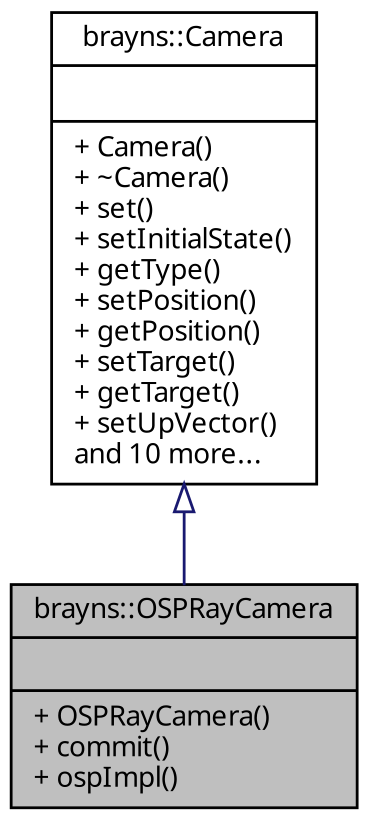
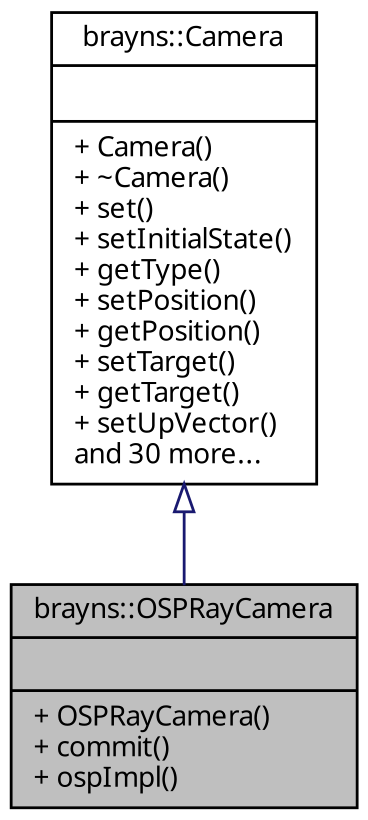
(169, 455) -> (169, 455)
